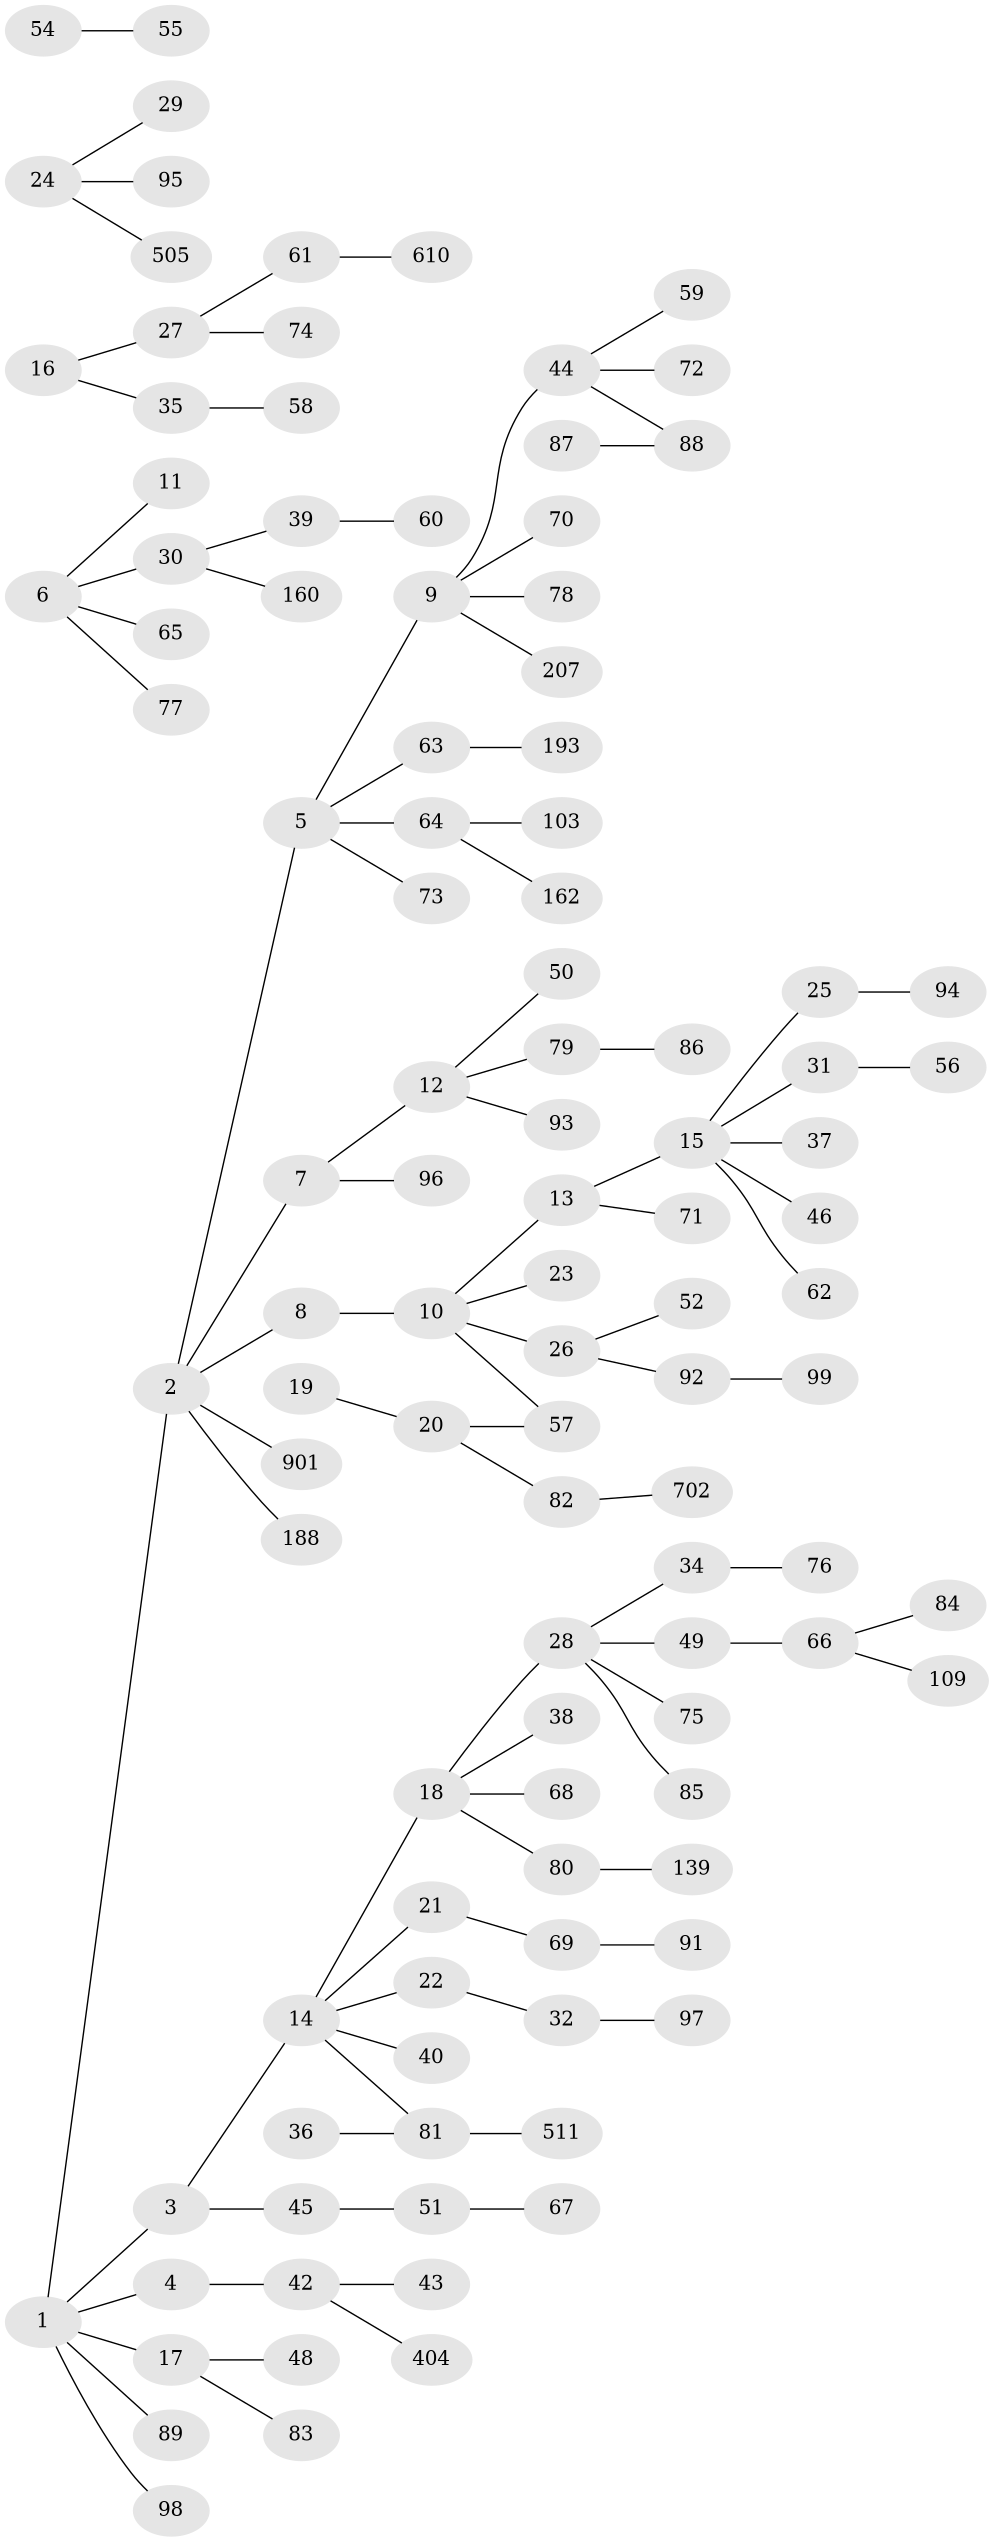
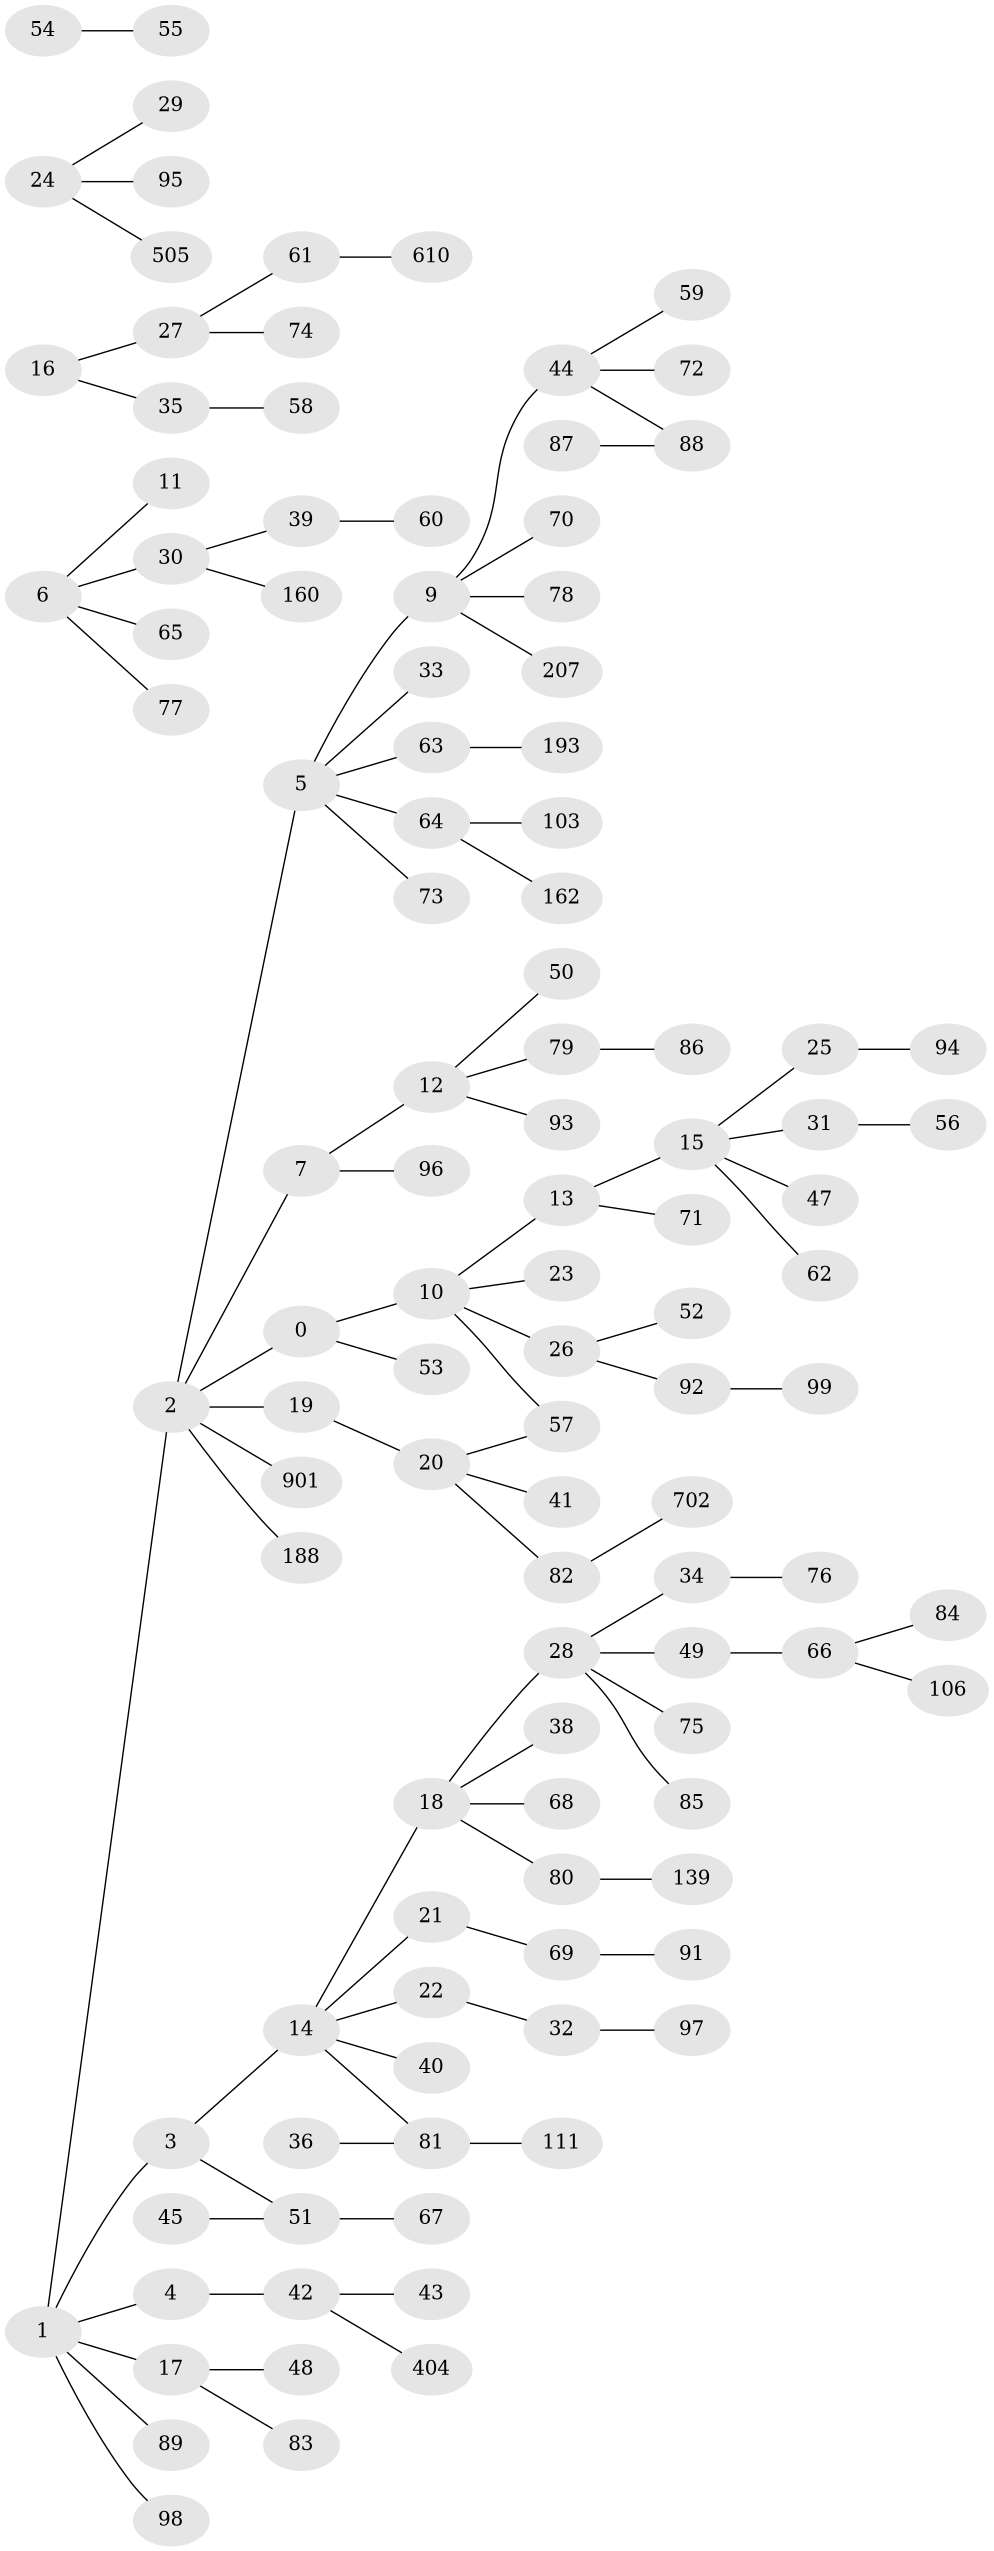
none -> (432, 672)
(820, 1143) -> (820, 1200)
(820, 1218) -> none
(302, 1313) -> (302, 1332)
none -> (432, 1369)
none -> (237, 1407)
none -> (562, 1502)
(948, 1681) -> (948, 1691)
(562, 2134) -> (562, 2143)
(237, 2209) -> (236, 2181)
